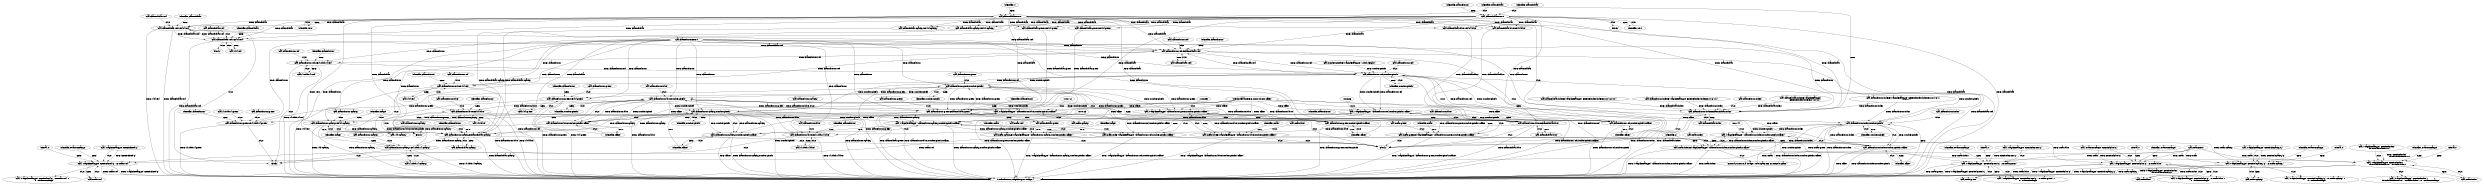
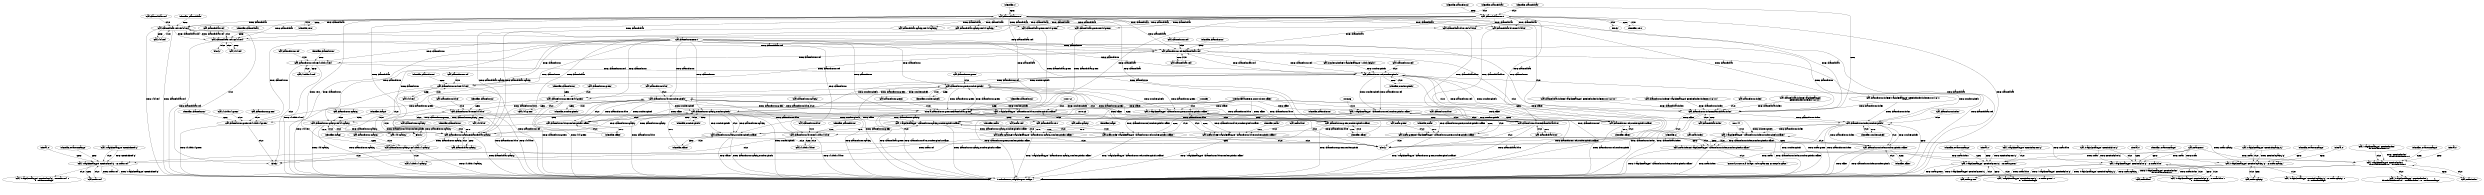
none -> (160, 40)
(1603, 111) -> (1467, 103)
(948, 112) -> (948, 112)
(1047, 123) -> (1047, 123)
(1796, 138) -> (1787, 118)
(2099, 148) -> (2099, 148)
(407, 156) -> (879, 153)
